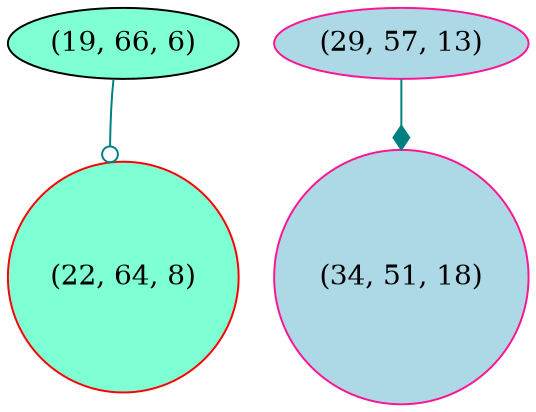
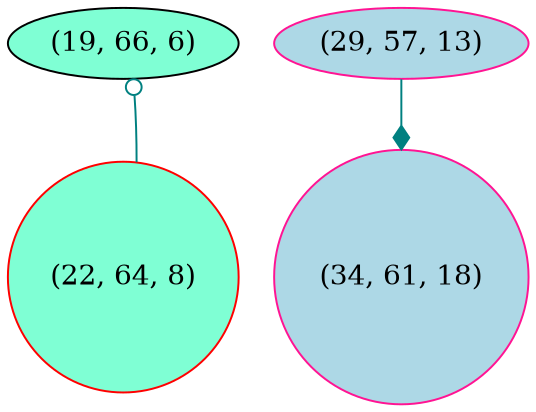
(111, 113) -> (136, 129)
(401, 277) -> (401, 277)
